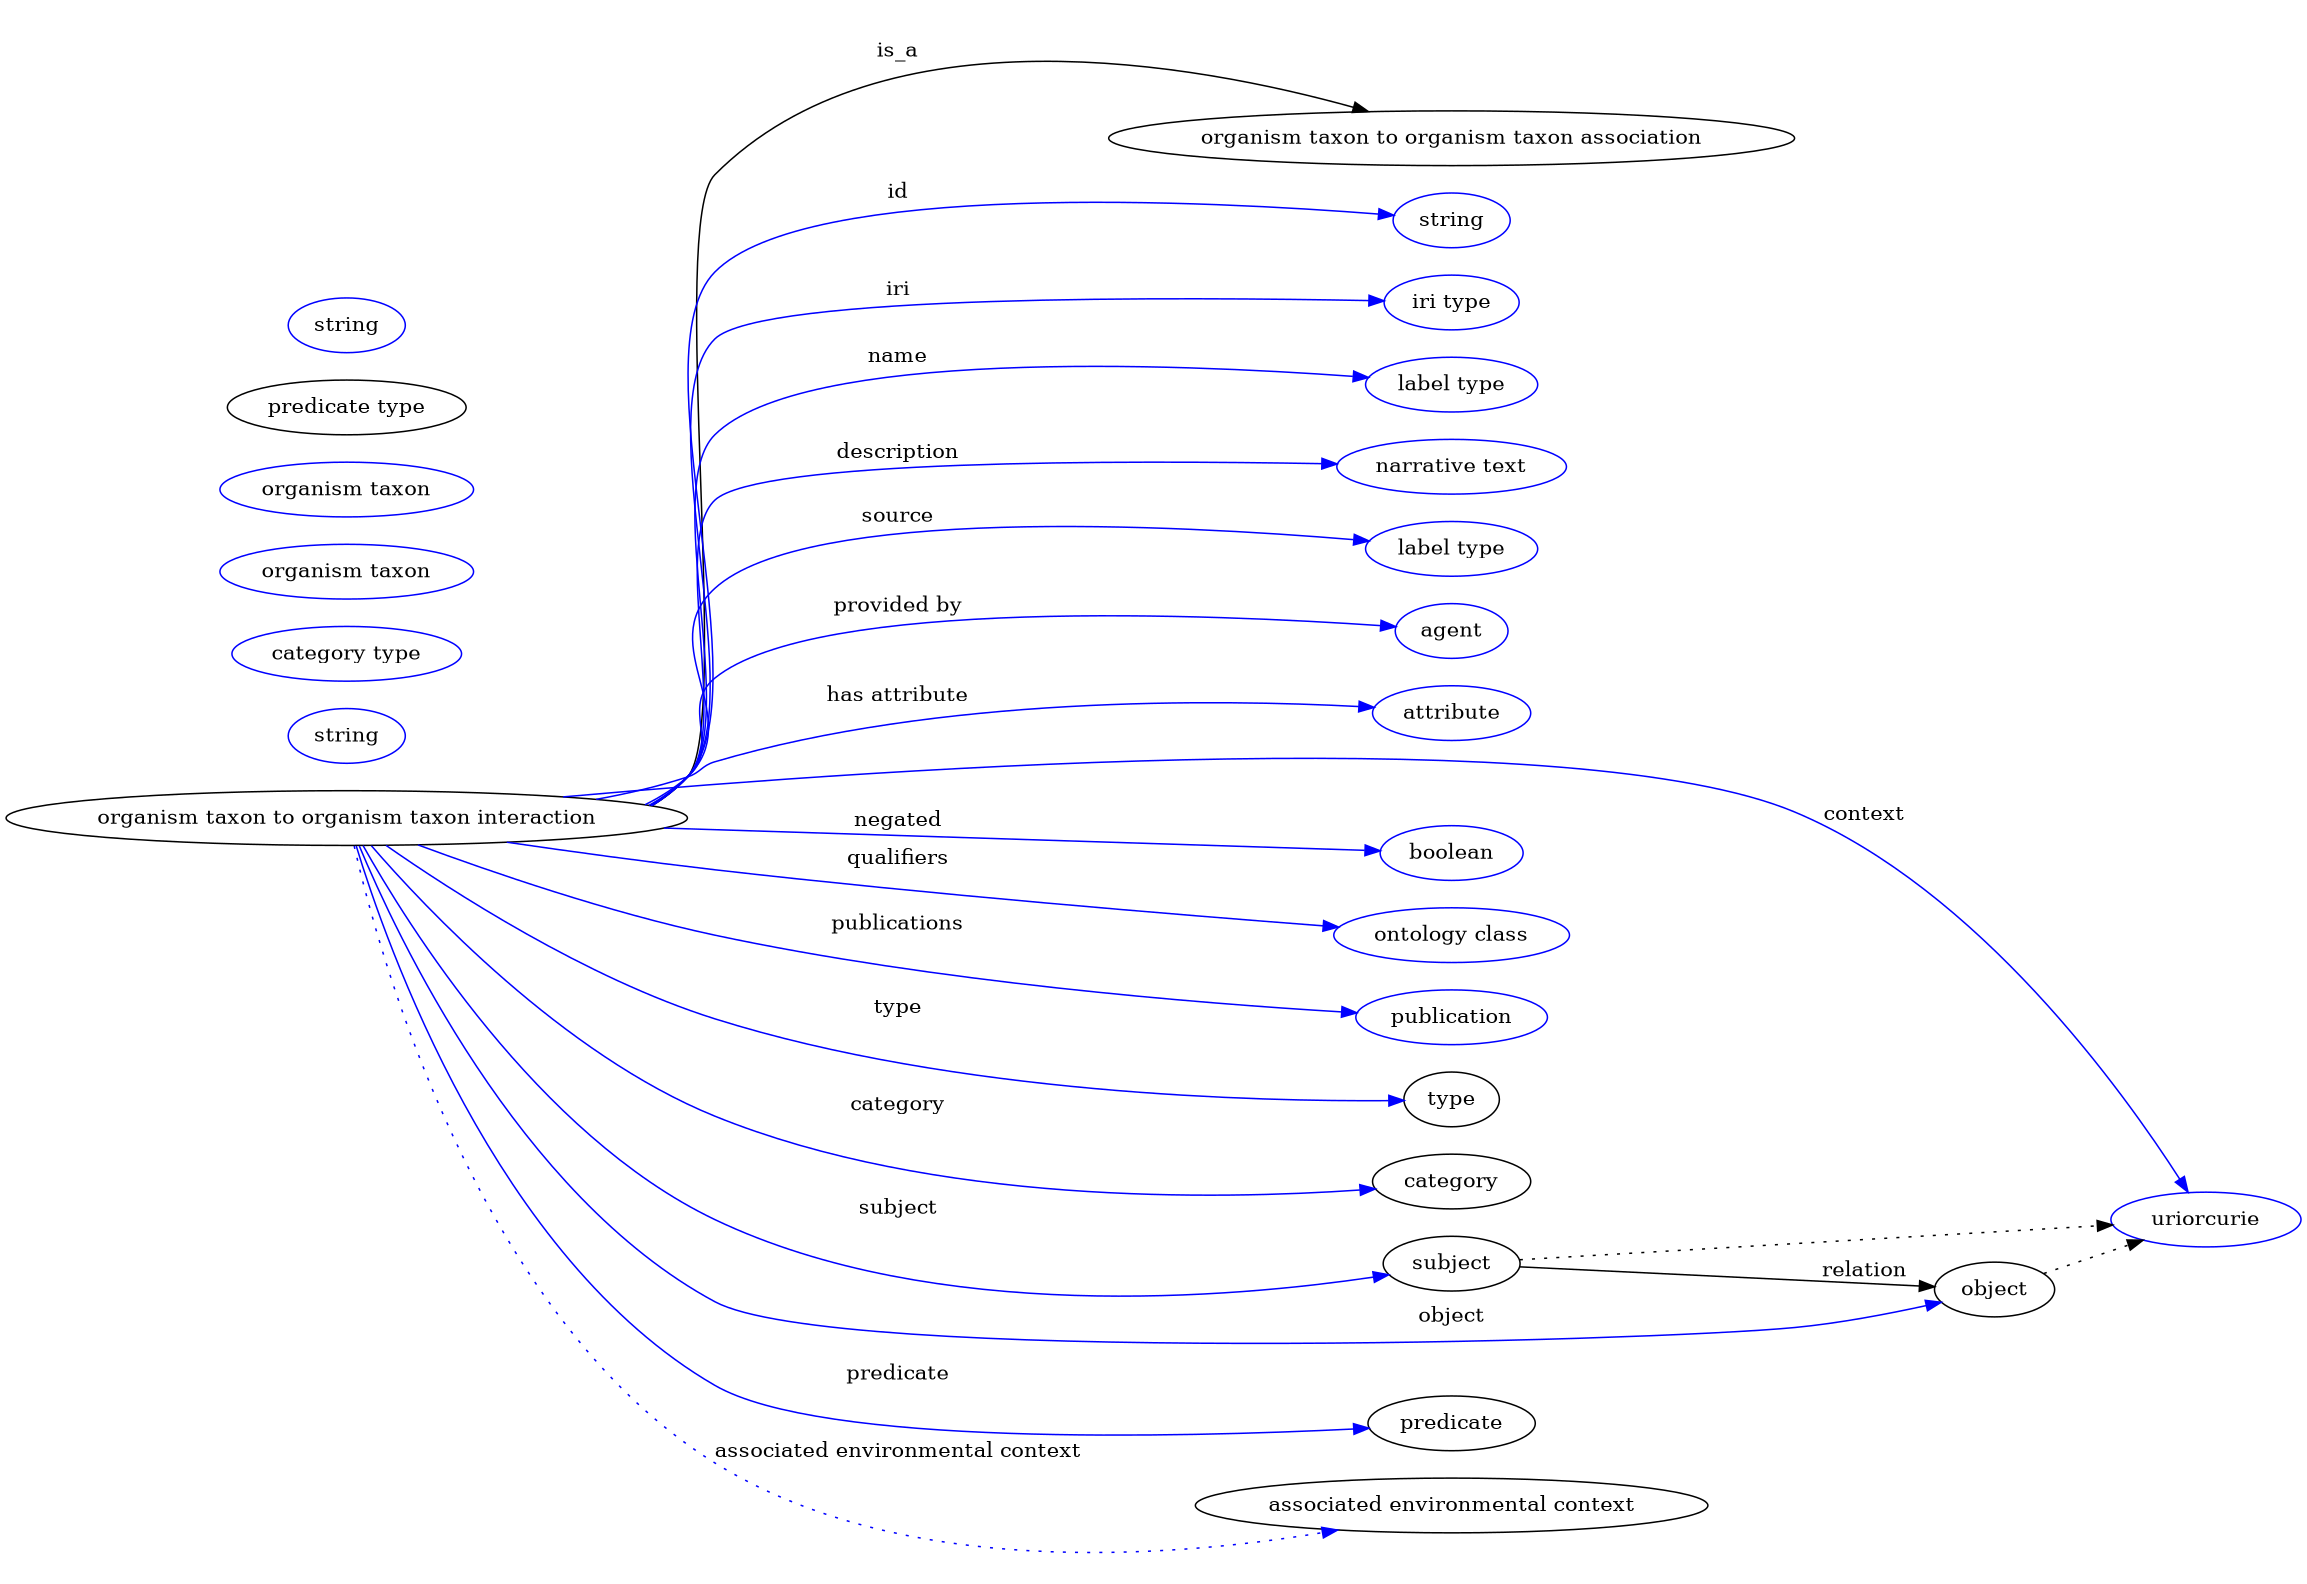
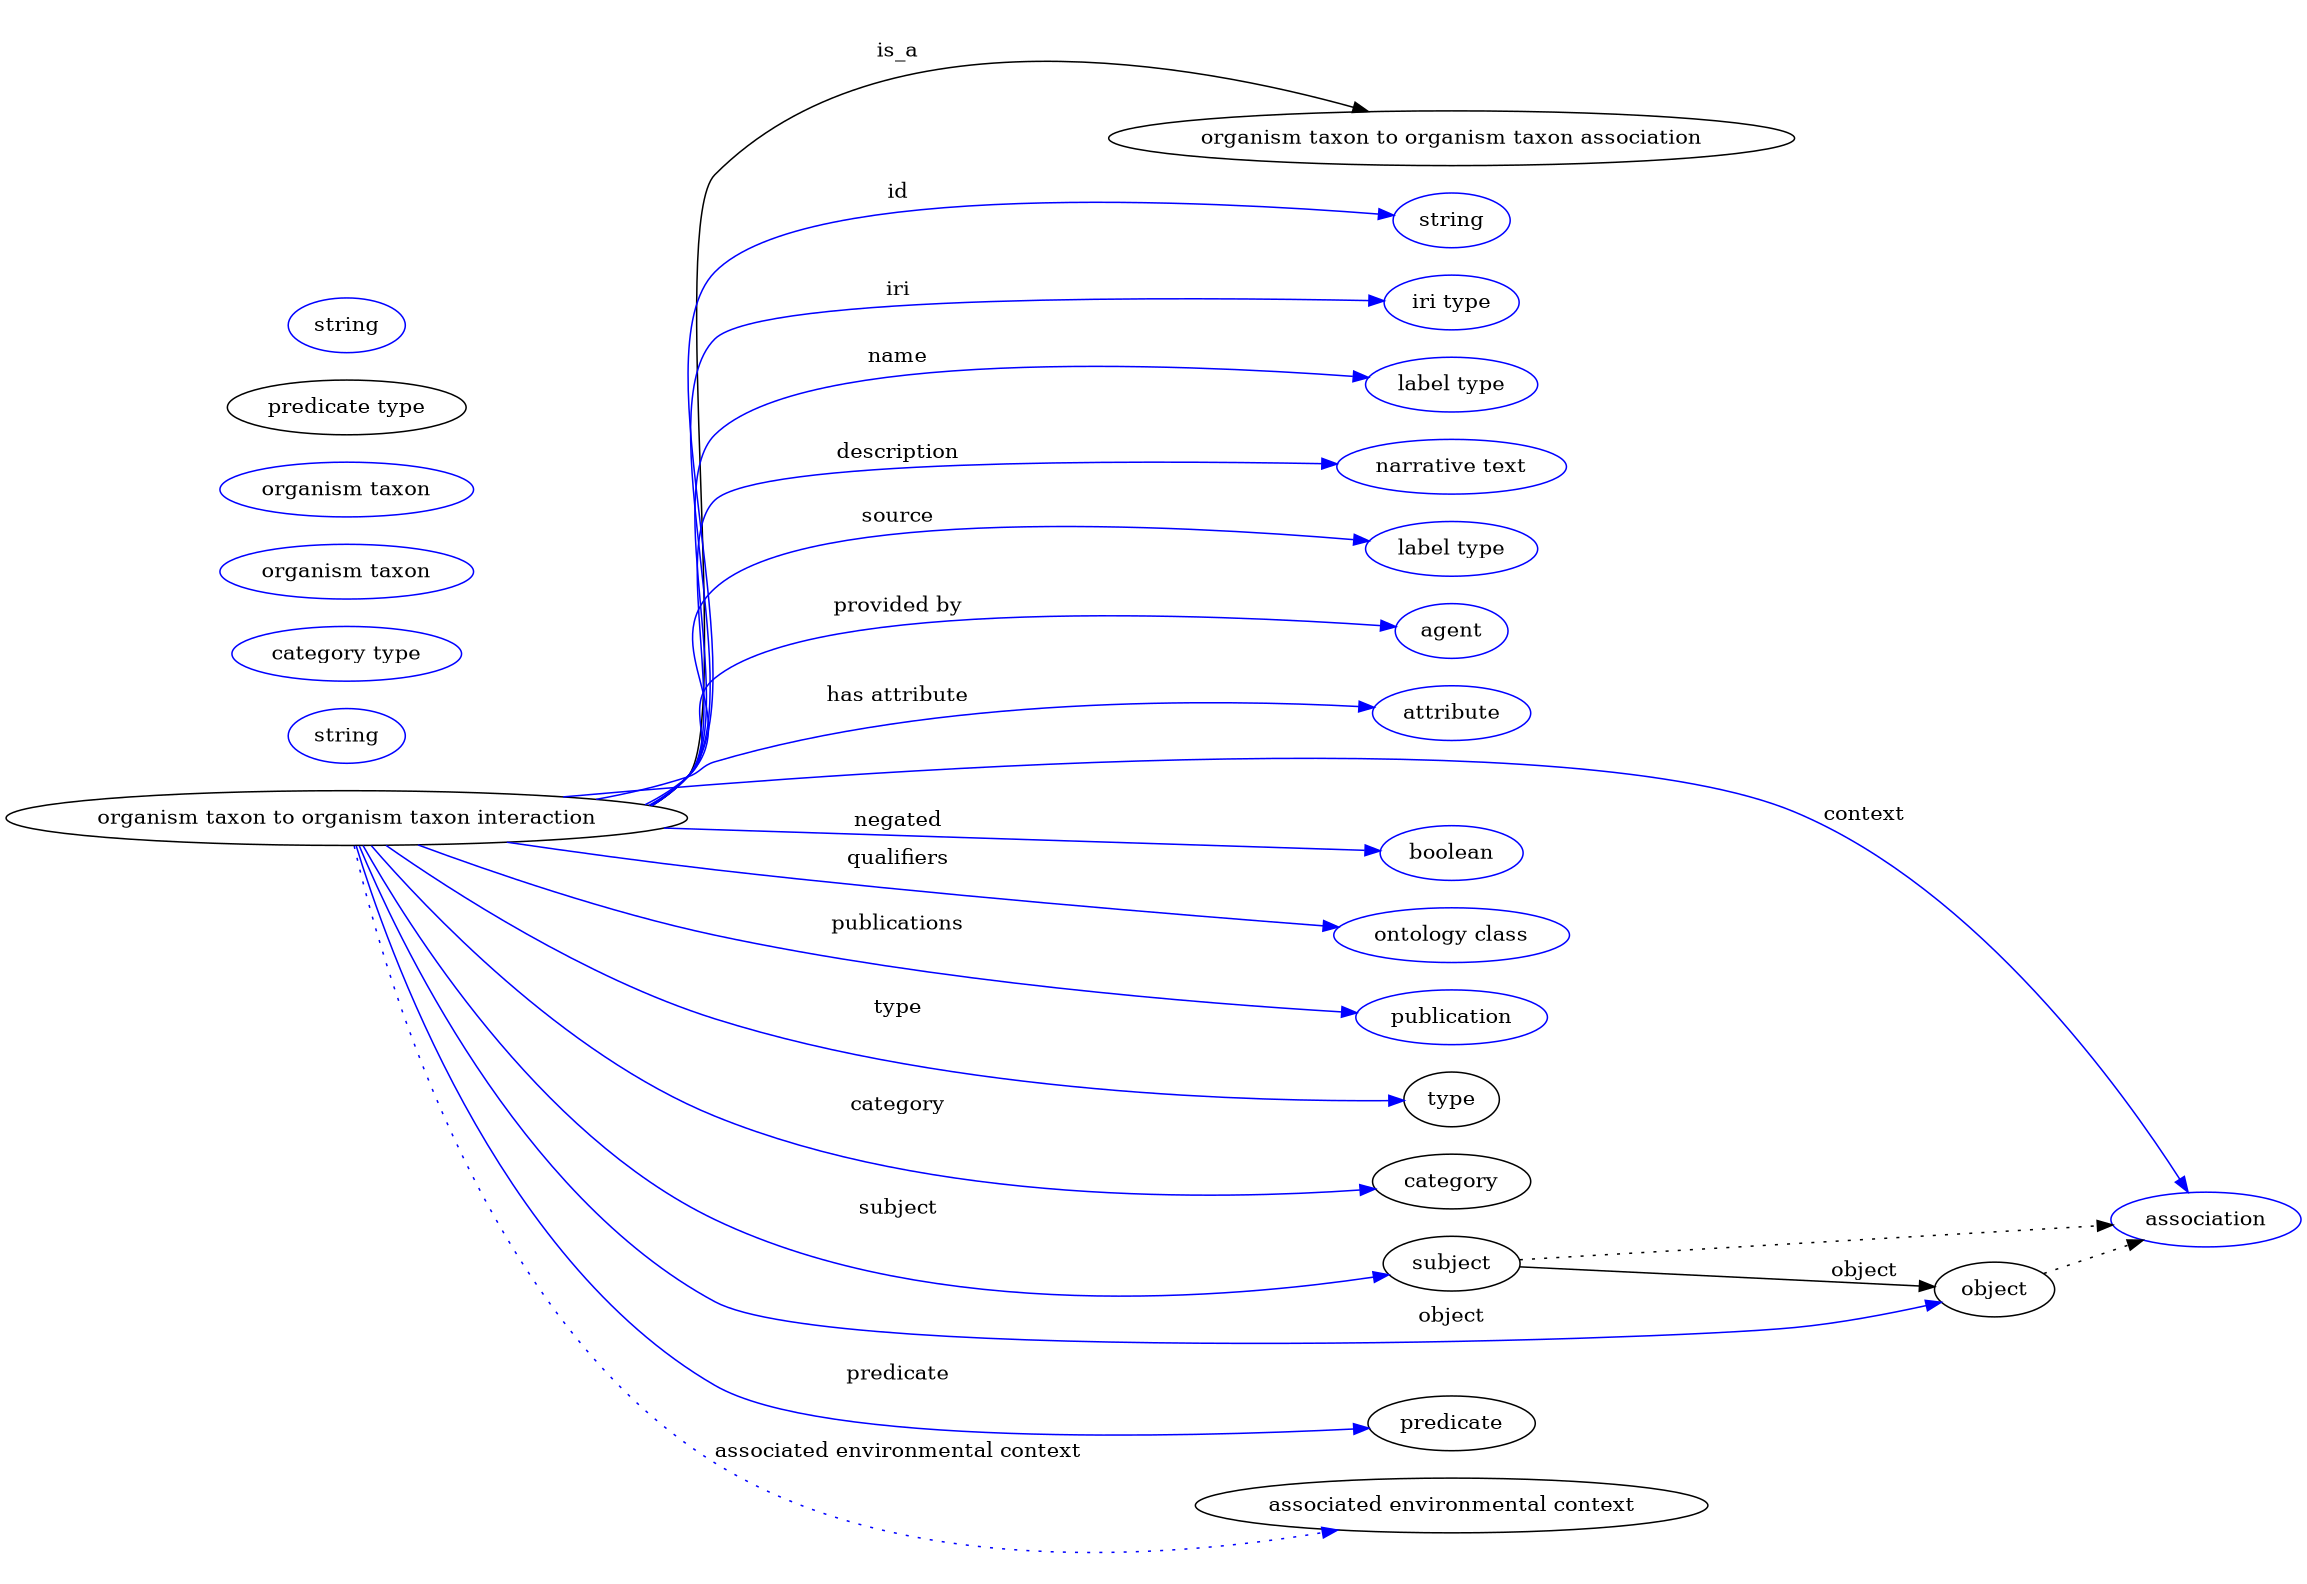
(2206, 1220) -> (2206, 1220)
(1865, 1271) -> (1865, 1271)
